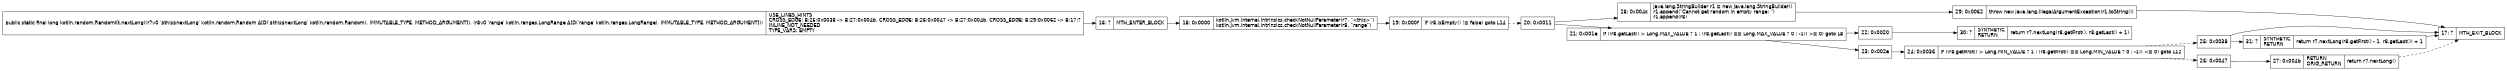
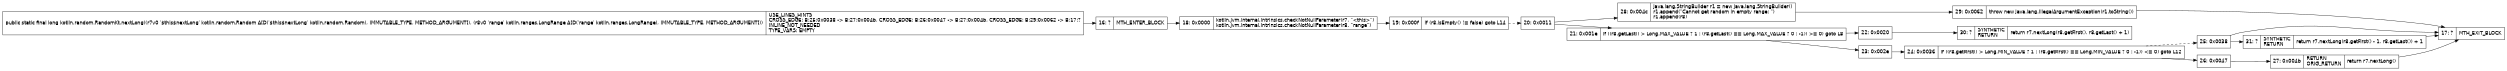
(2428, 51) -> (2428, 51)
(2178, 59) -> (2178, 59)
